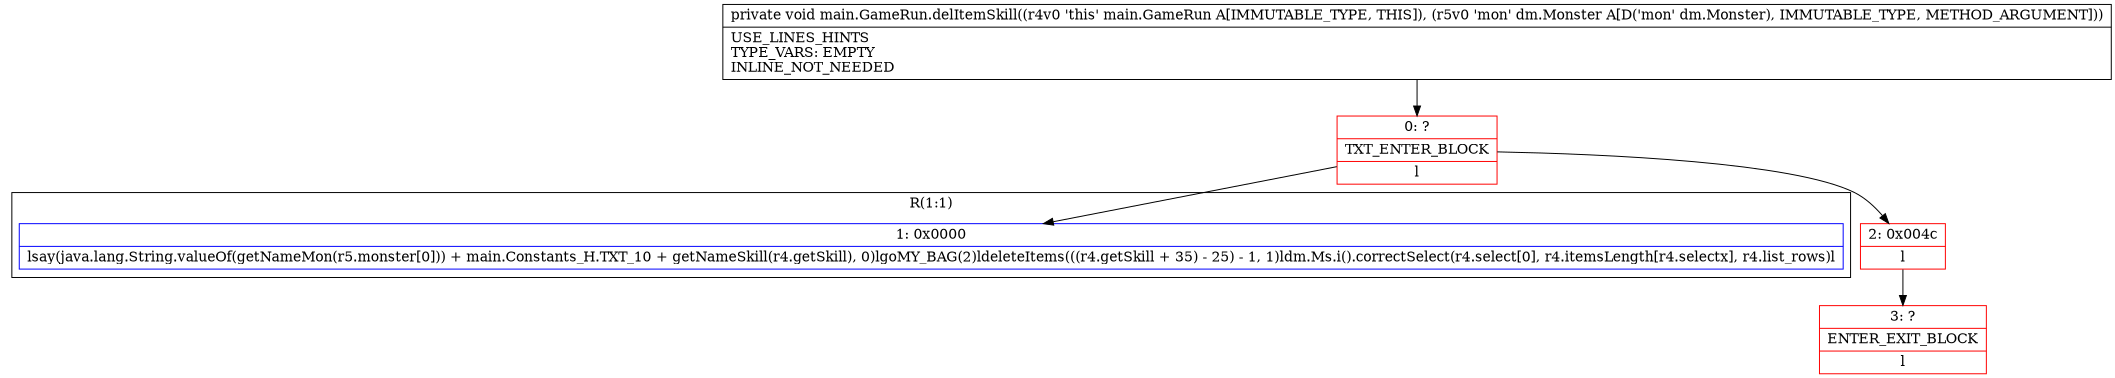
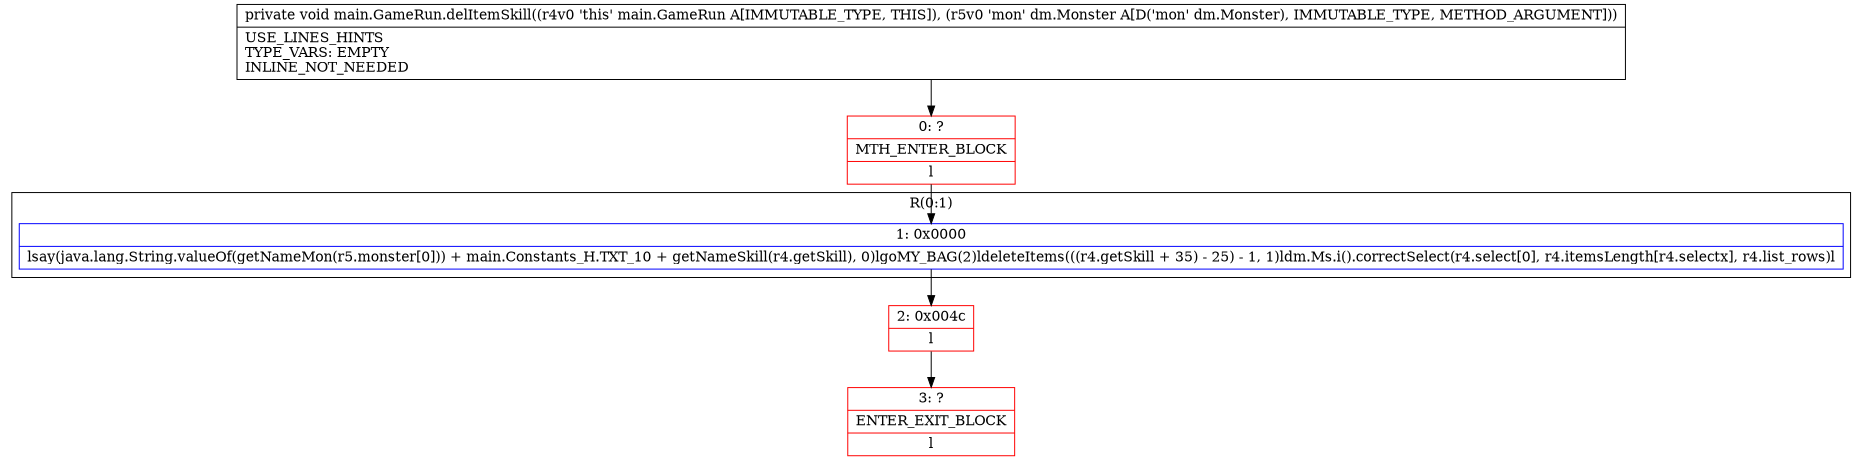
(1417, 150) -> (931, 150)
(1696, 162) -> (931, 284)
(931, 204) -> (931, 204)
